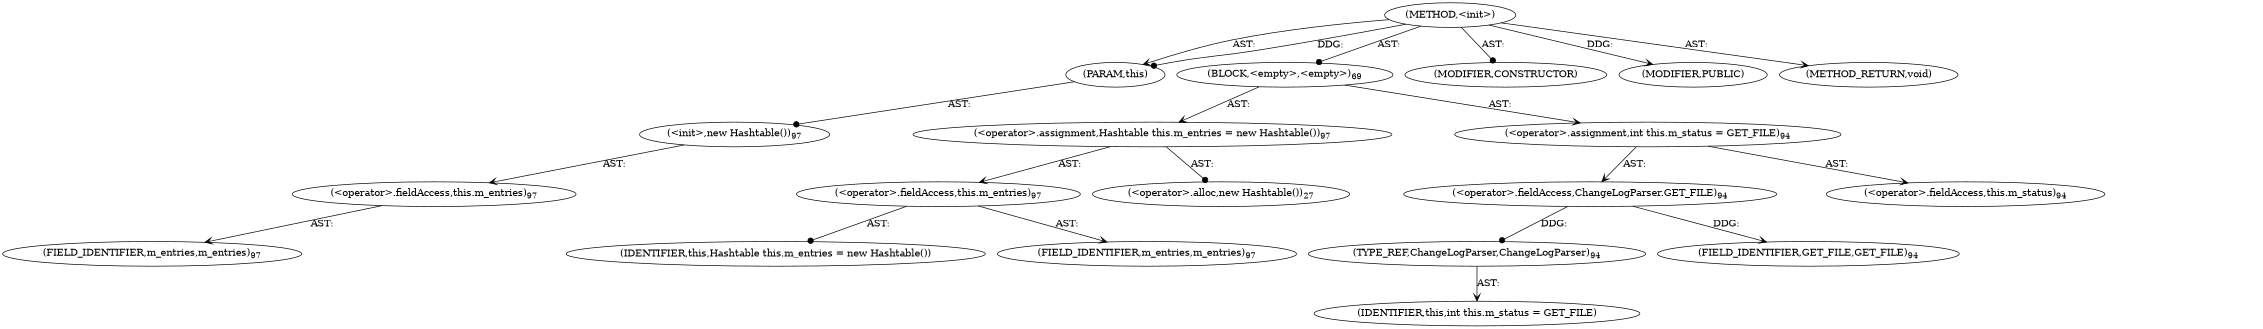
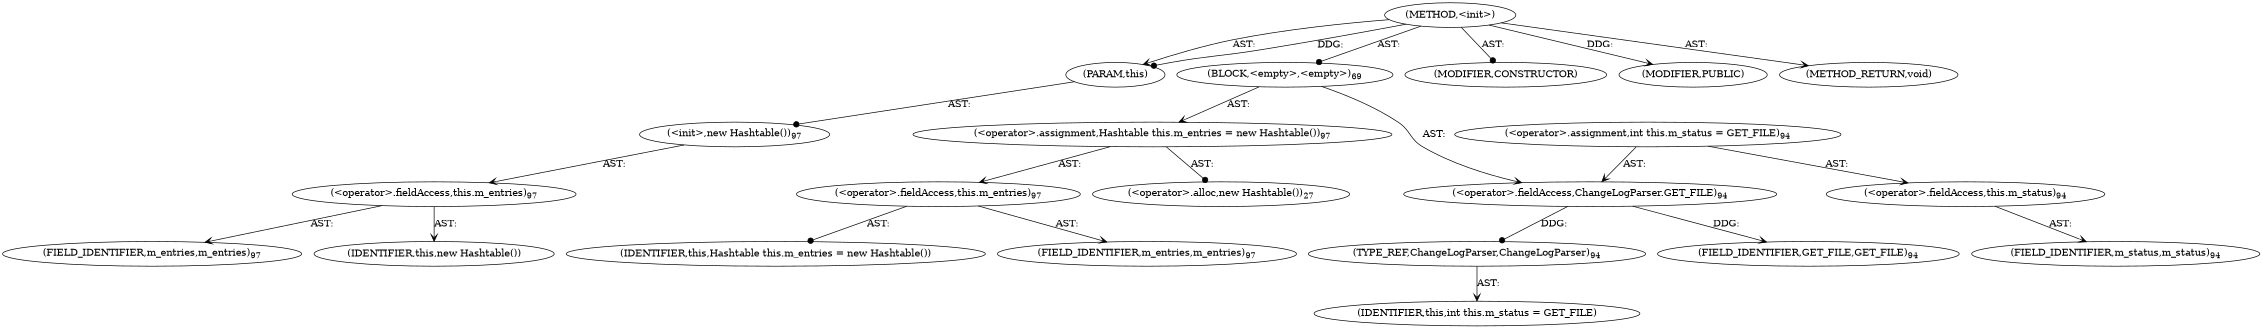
(1459, 103) -> (1415, 140)
none -> (434, 254)
none -> (2116, 254)
